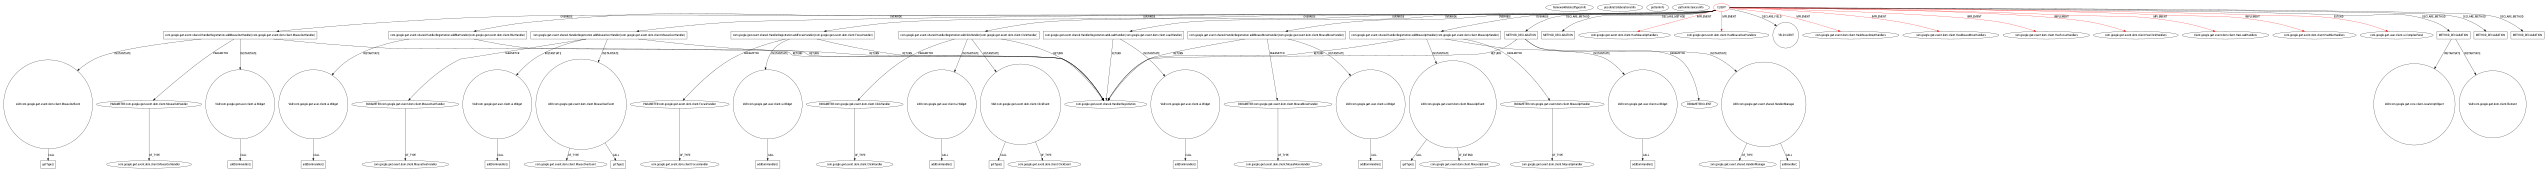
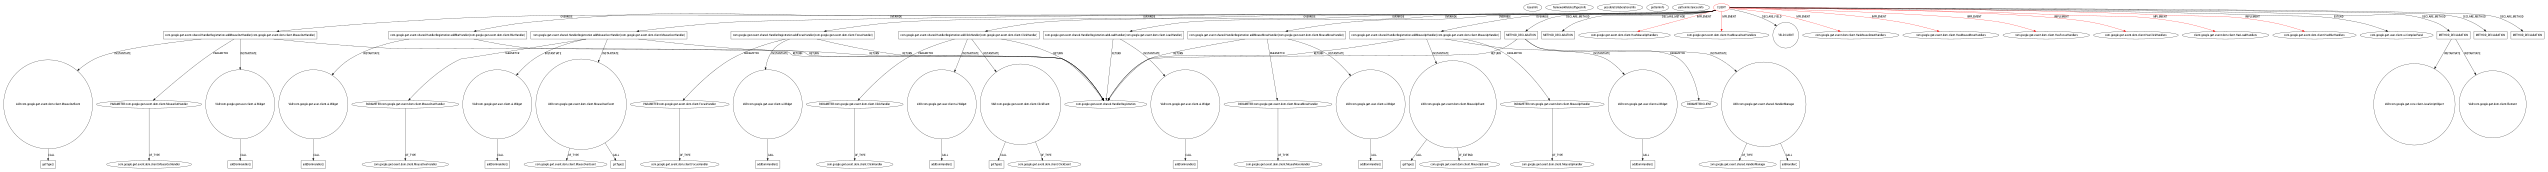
none -> (1533, 7)
(2124, 12) -> (2124, 12)
